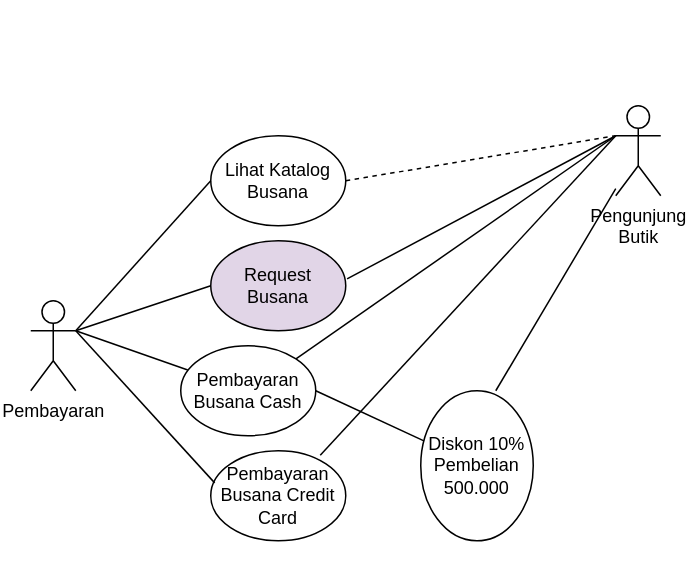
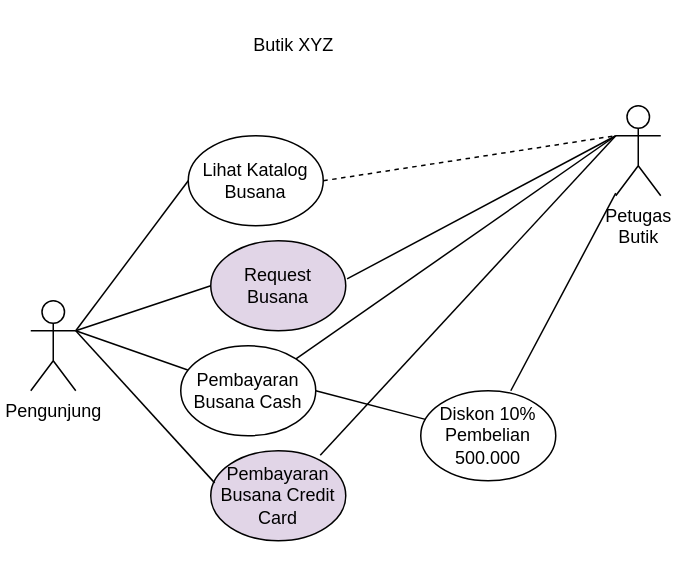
none -> (293, 46)
(278, 181) -> (256, 181)
(639, 228) -> (639, 228)
(54, 412) -> (54, 412)
(477, 466) -> (488, 436)
(278, 496) -> (278, 496)
